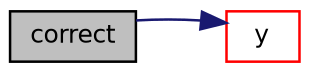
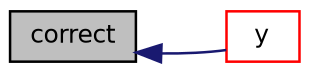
(168, 20) -> (194, 53)
